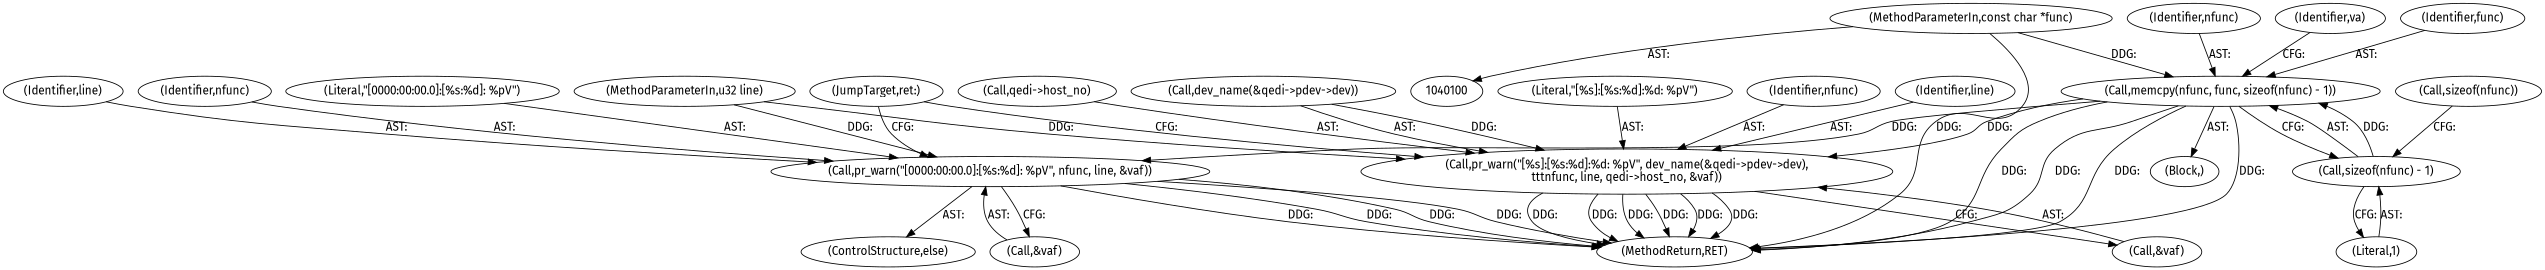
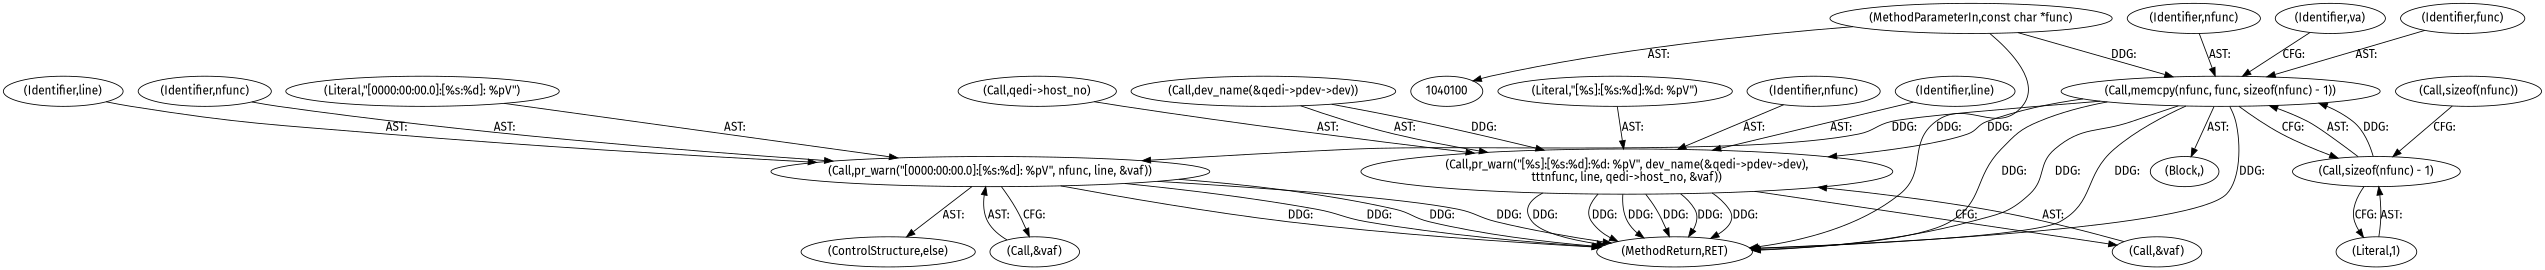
(685, 91) -> none
(876, 91) -> none
